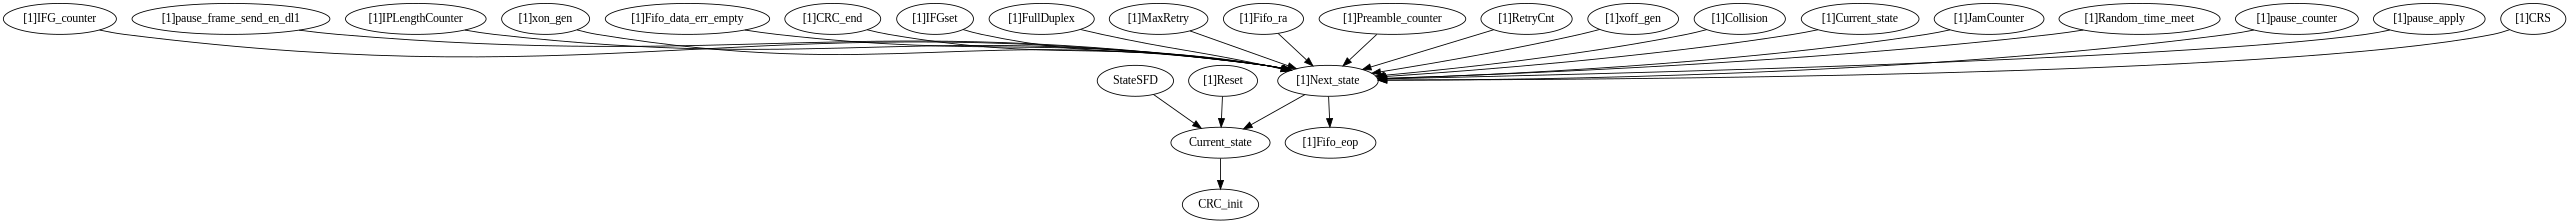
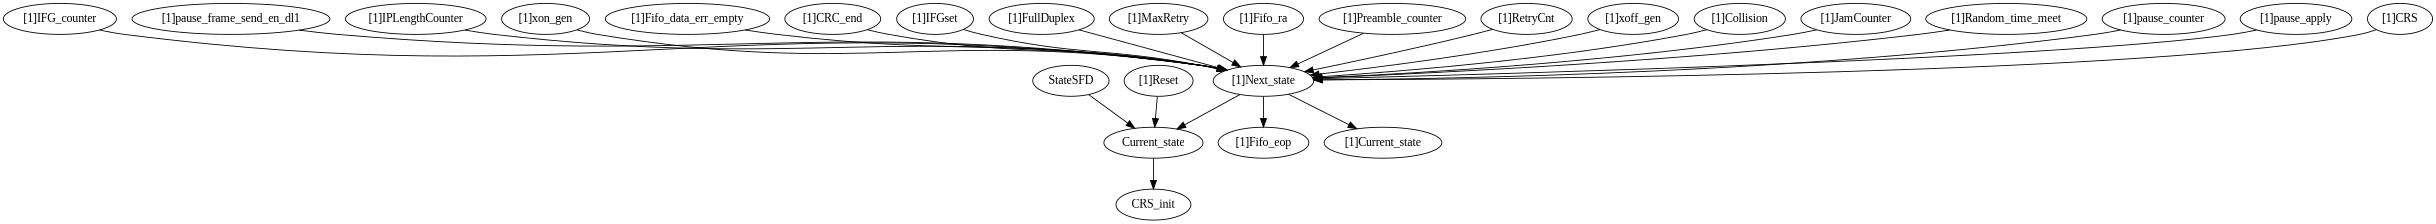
(1603, 58) -> (1319, 110)
(1220, 205) -> (1153, 205)
